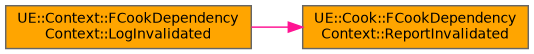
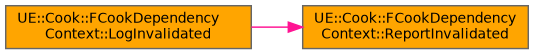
(128, 27) -> (128, 27)
